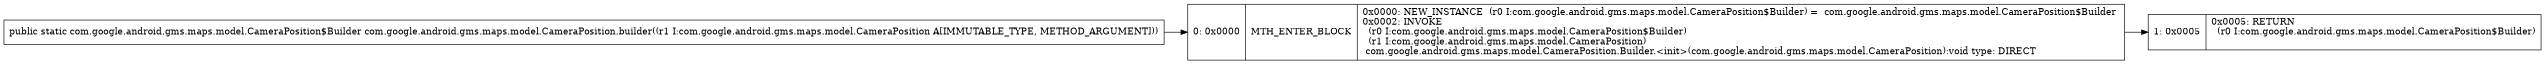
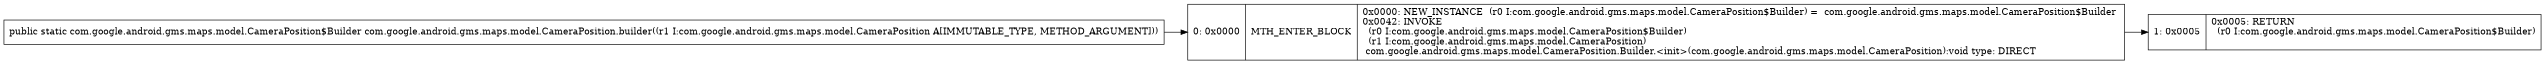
(1406, 22) -> (1406, 22)
